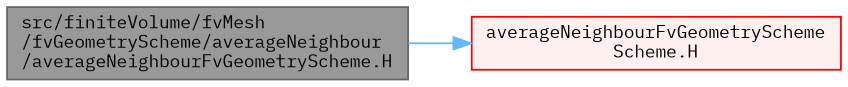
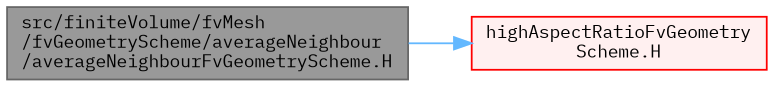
(656, 43) -> (619, 43)
